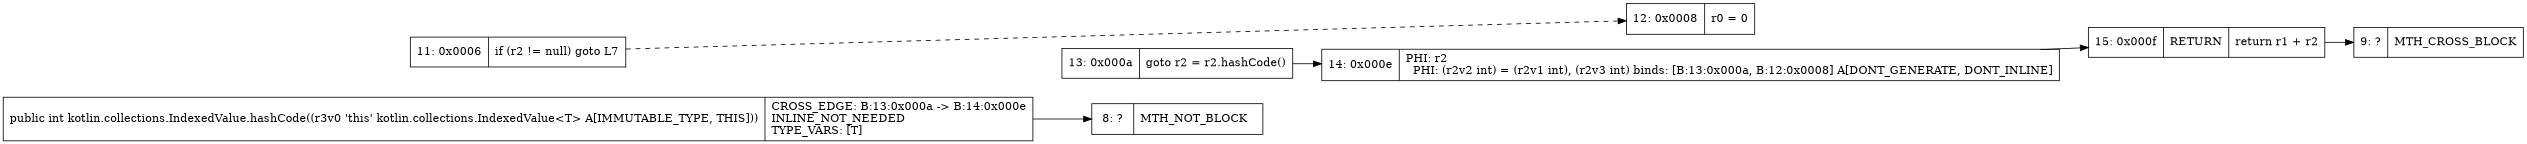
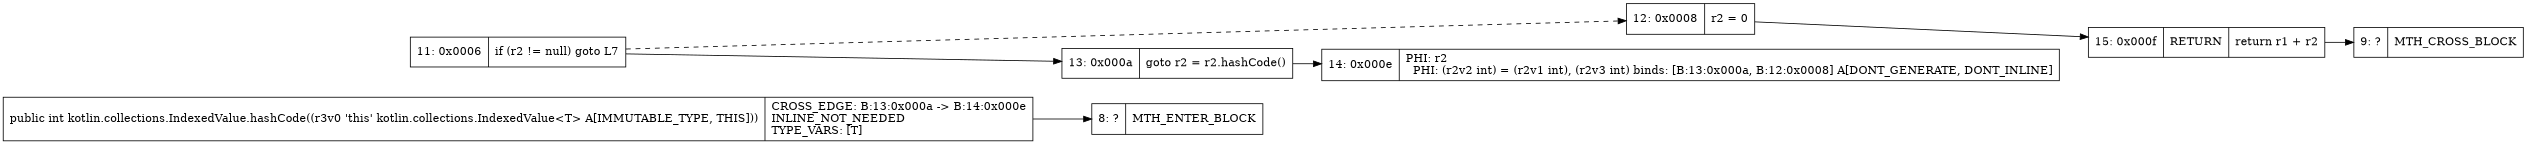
(1730, 19) -> (1730, 19)
(2060, 49) -> (1917, 29)
none -> (840, 58)
(1194, 119) -> (1194, 119)
